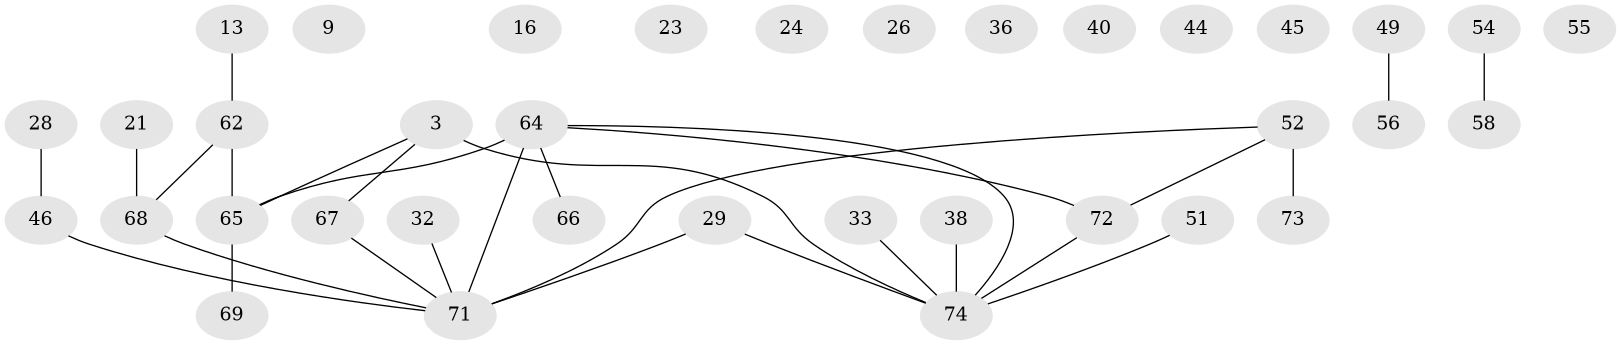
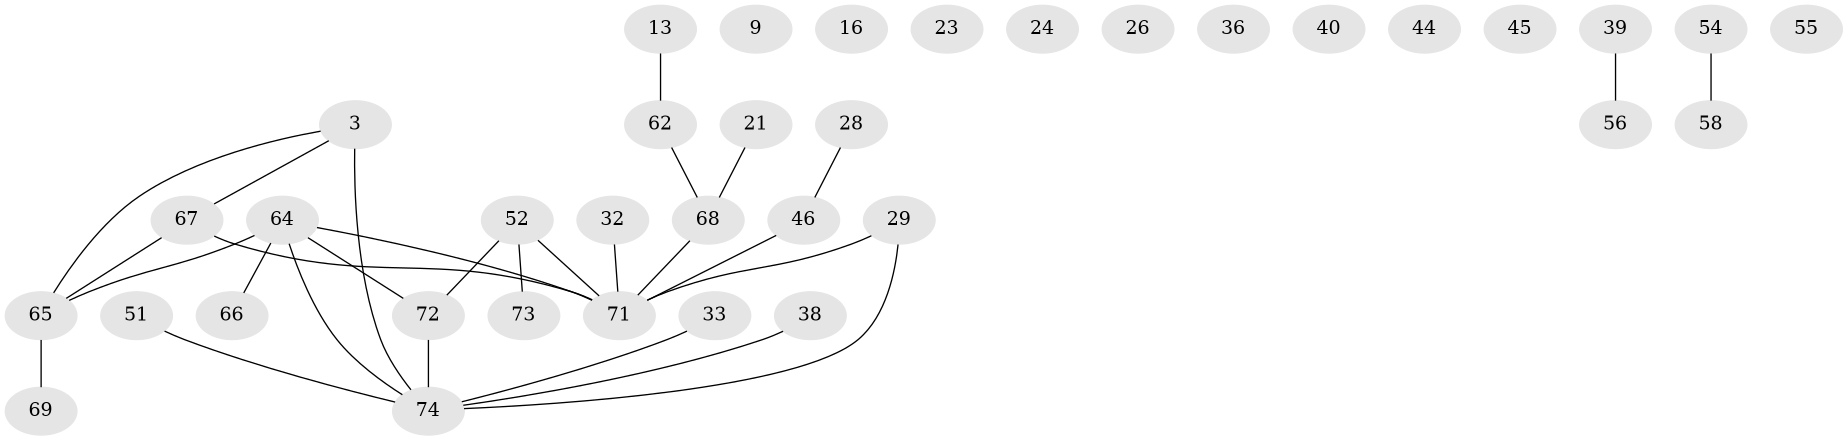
(1389, 29) -> (1616, 29)
(232, 173) -> (114, 268)
